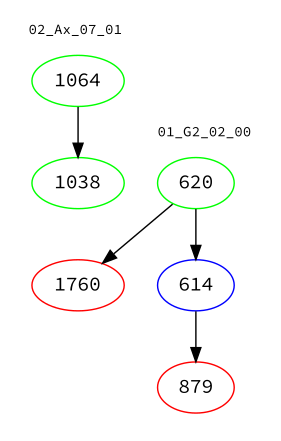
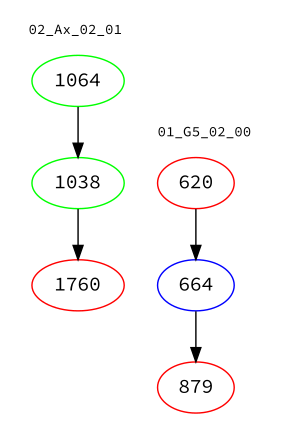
(76, 31) -> (76, 31)
(205, 133) -> (205, 133)
(196, 183) -> (196, 183)
(155, 219) -> (78, 227)
(196, 285) -> (196, 285)
